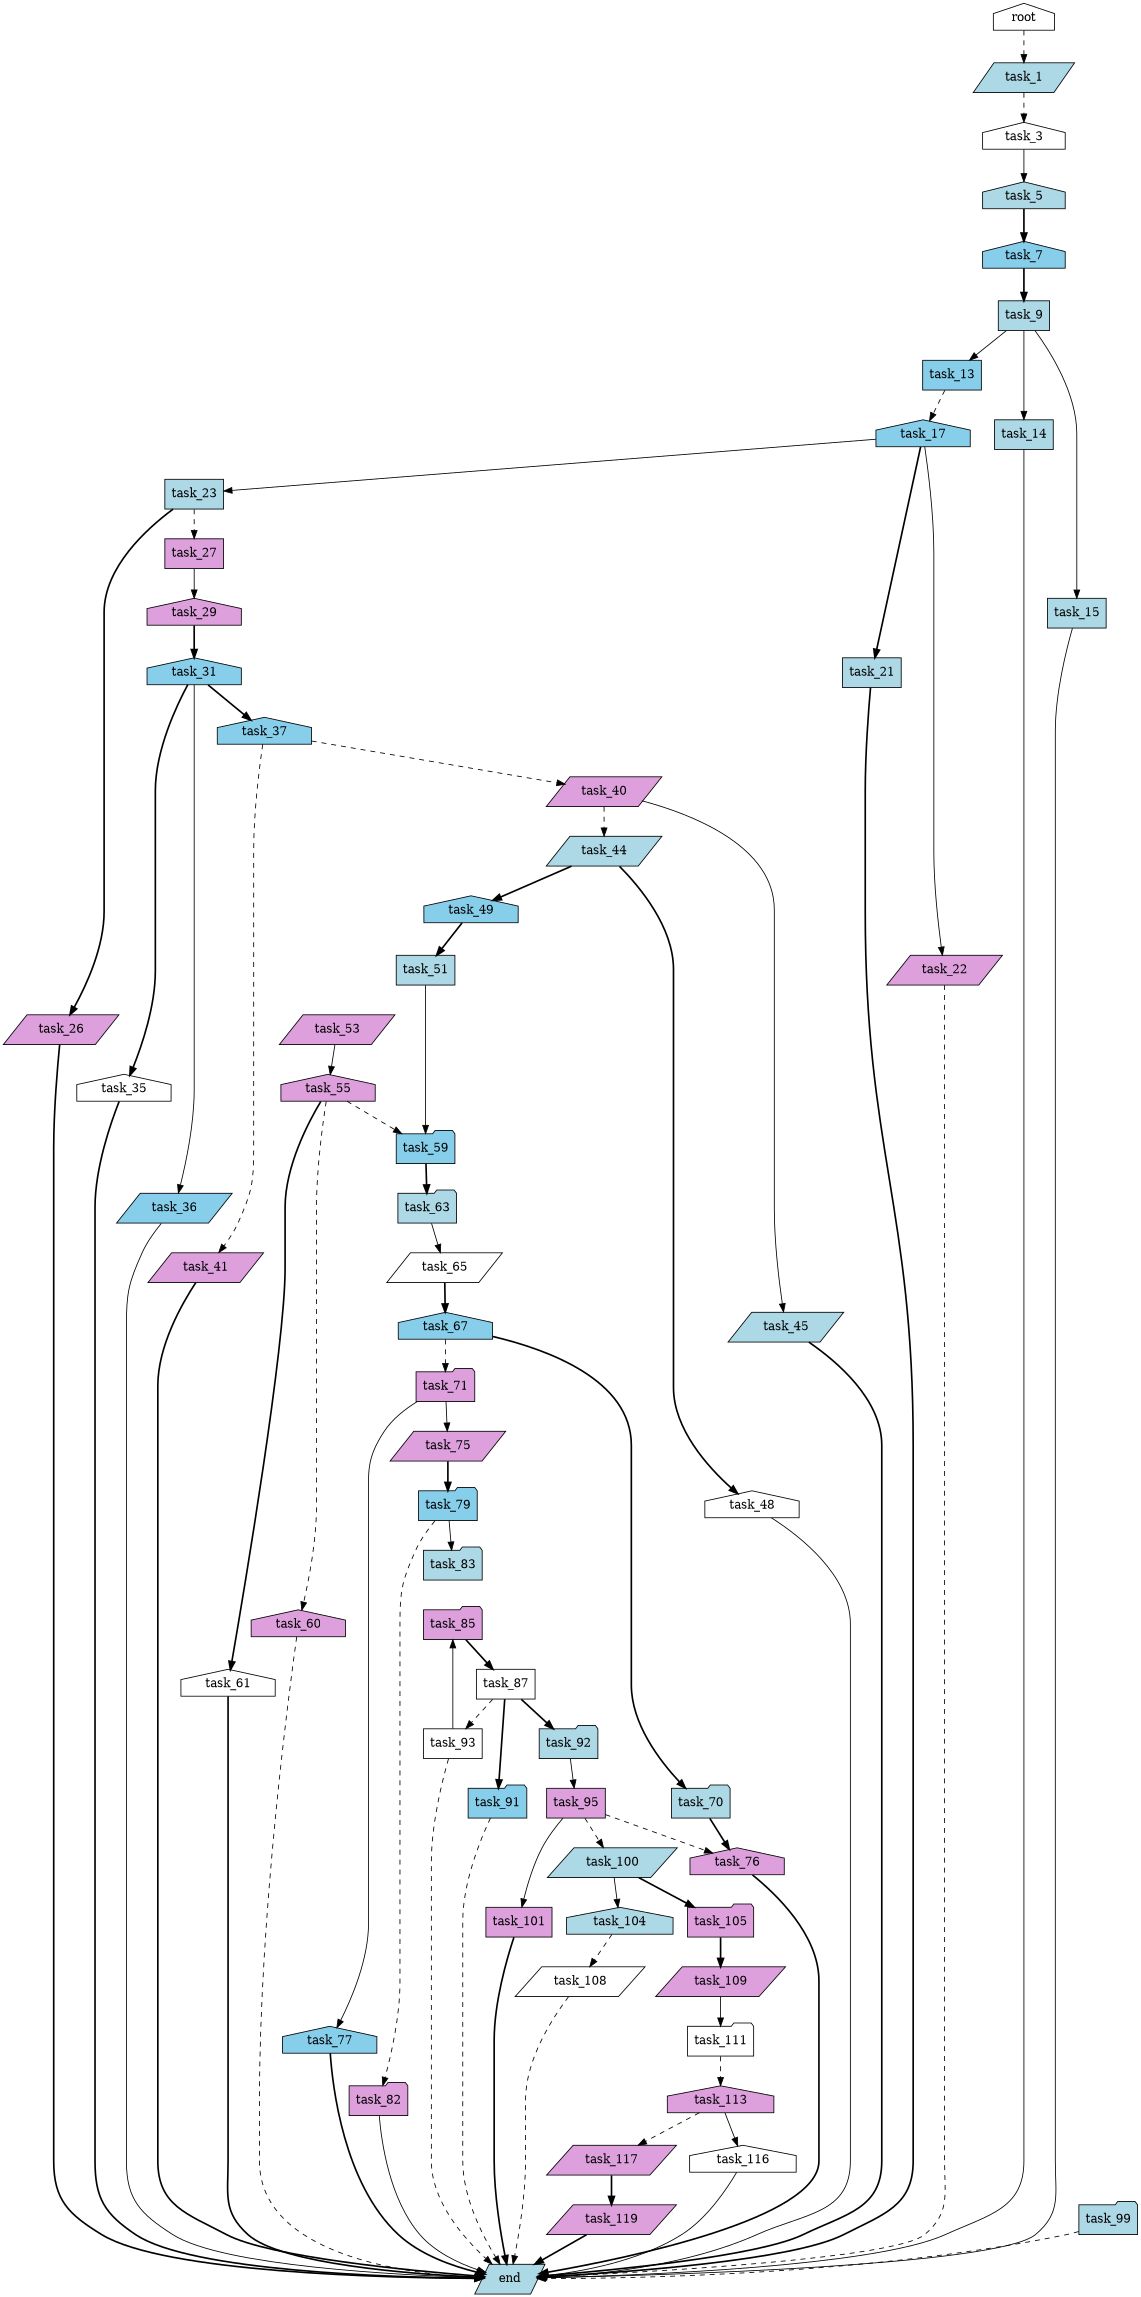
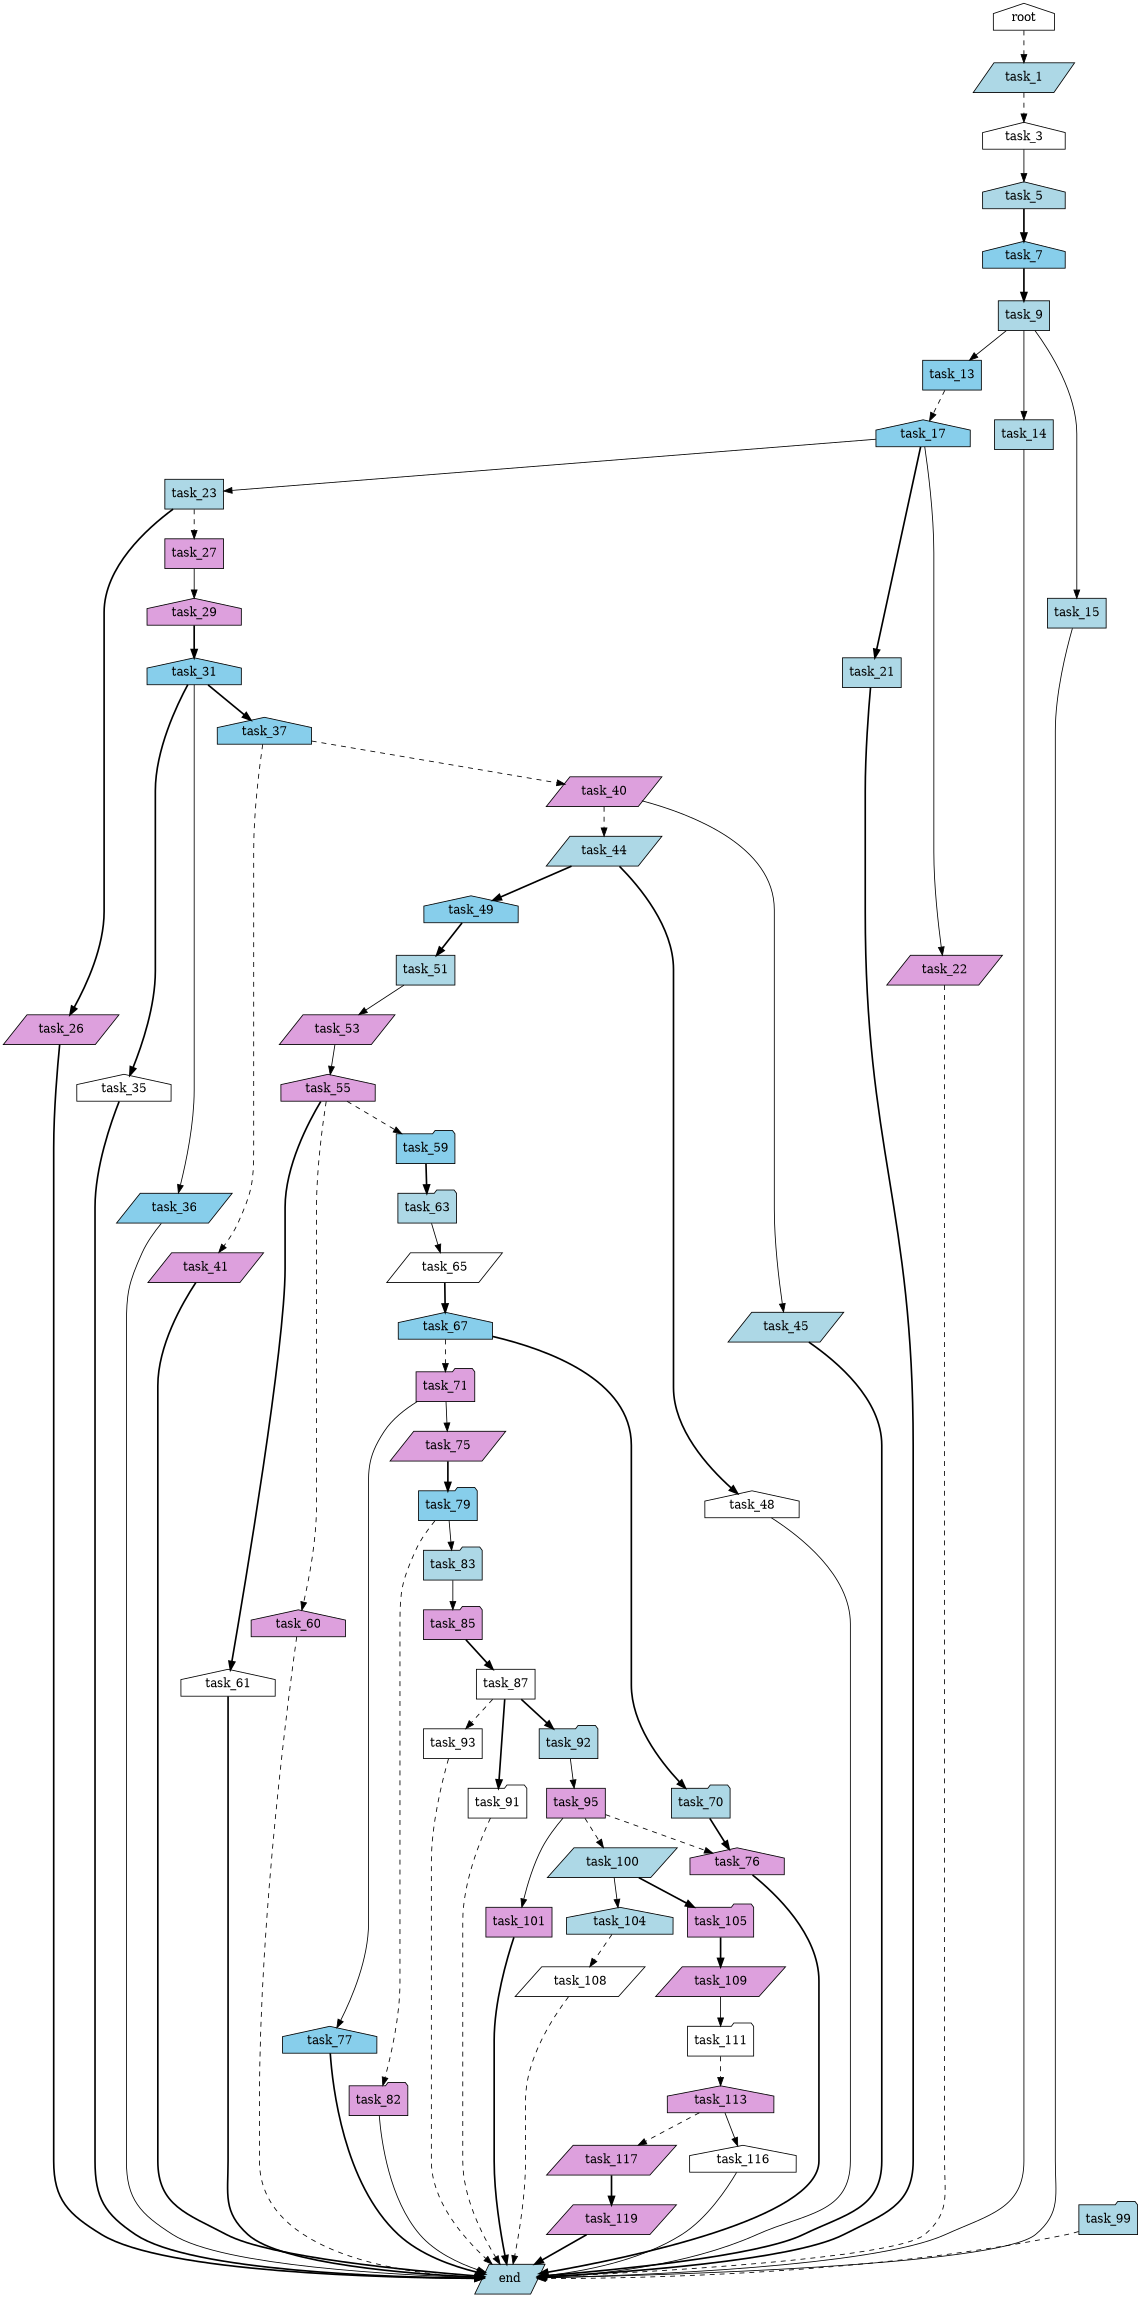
(426, 1055) -> (385, 998)
(453, 1688) -> (453, 1591)
(497, 1803) -> (497, 1803)
